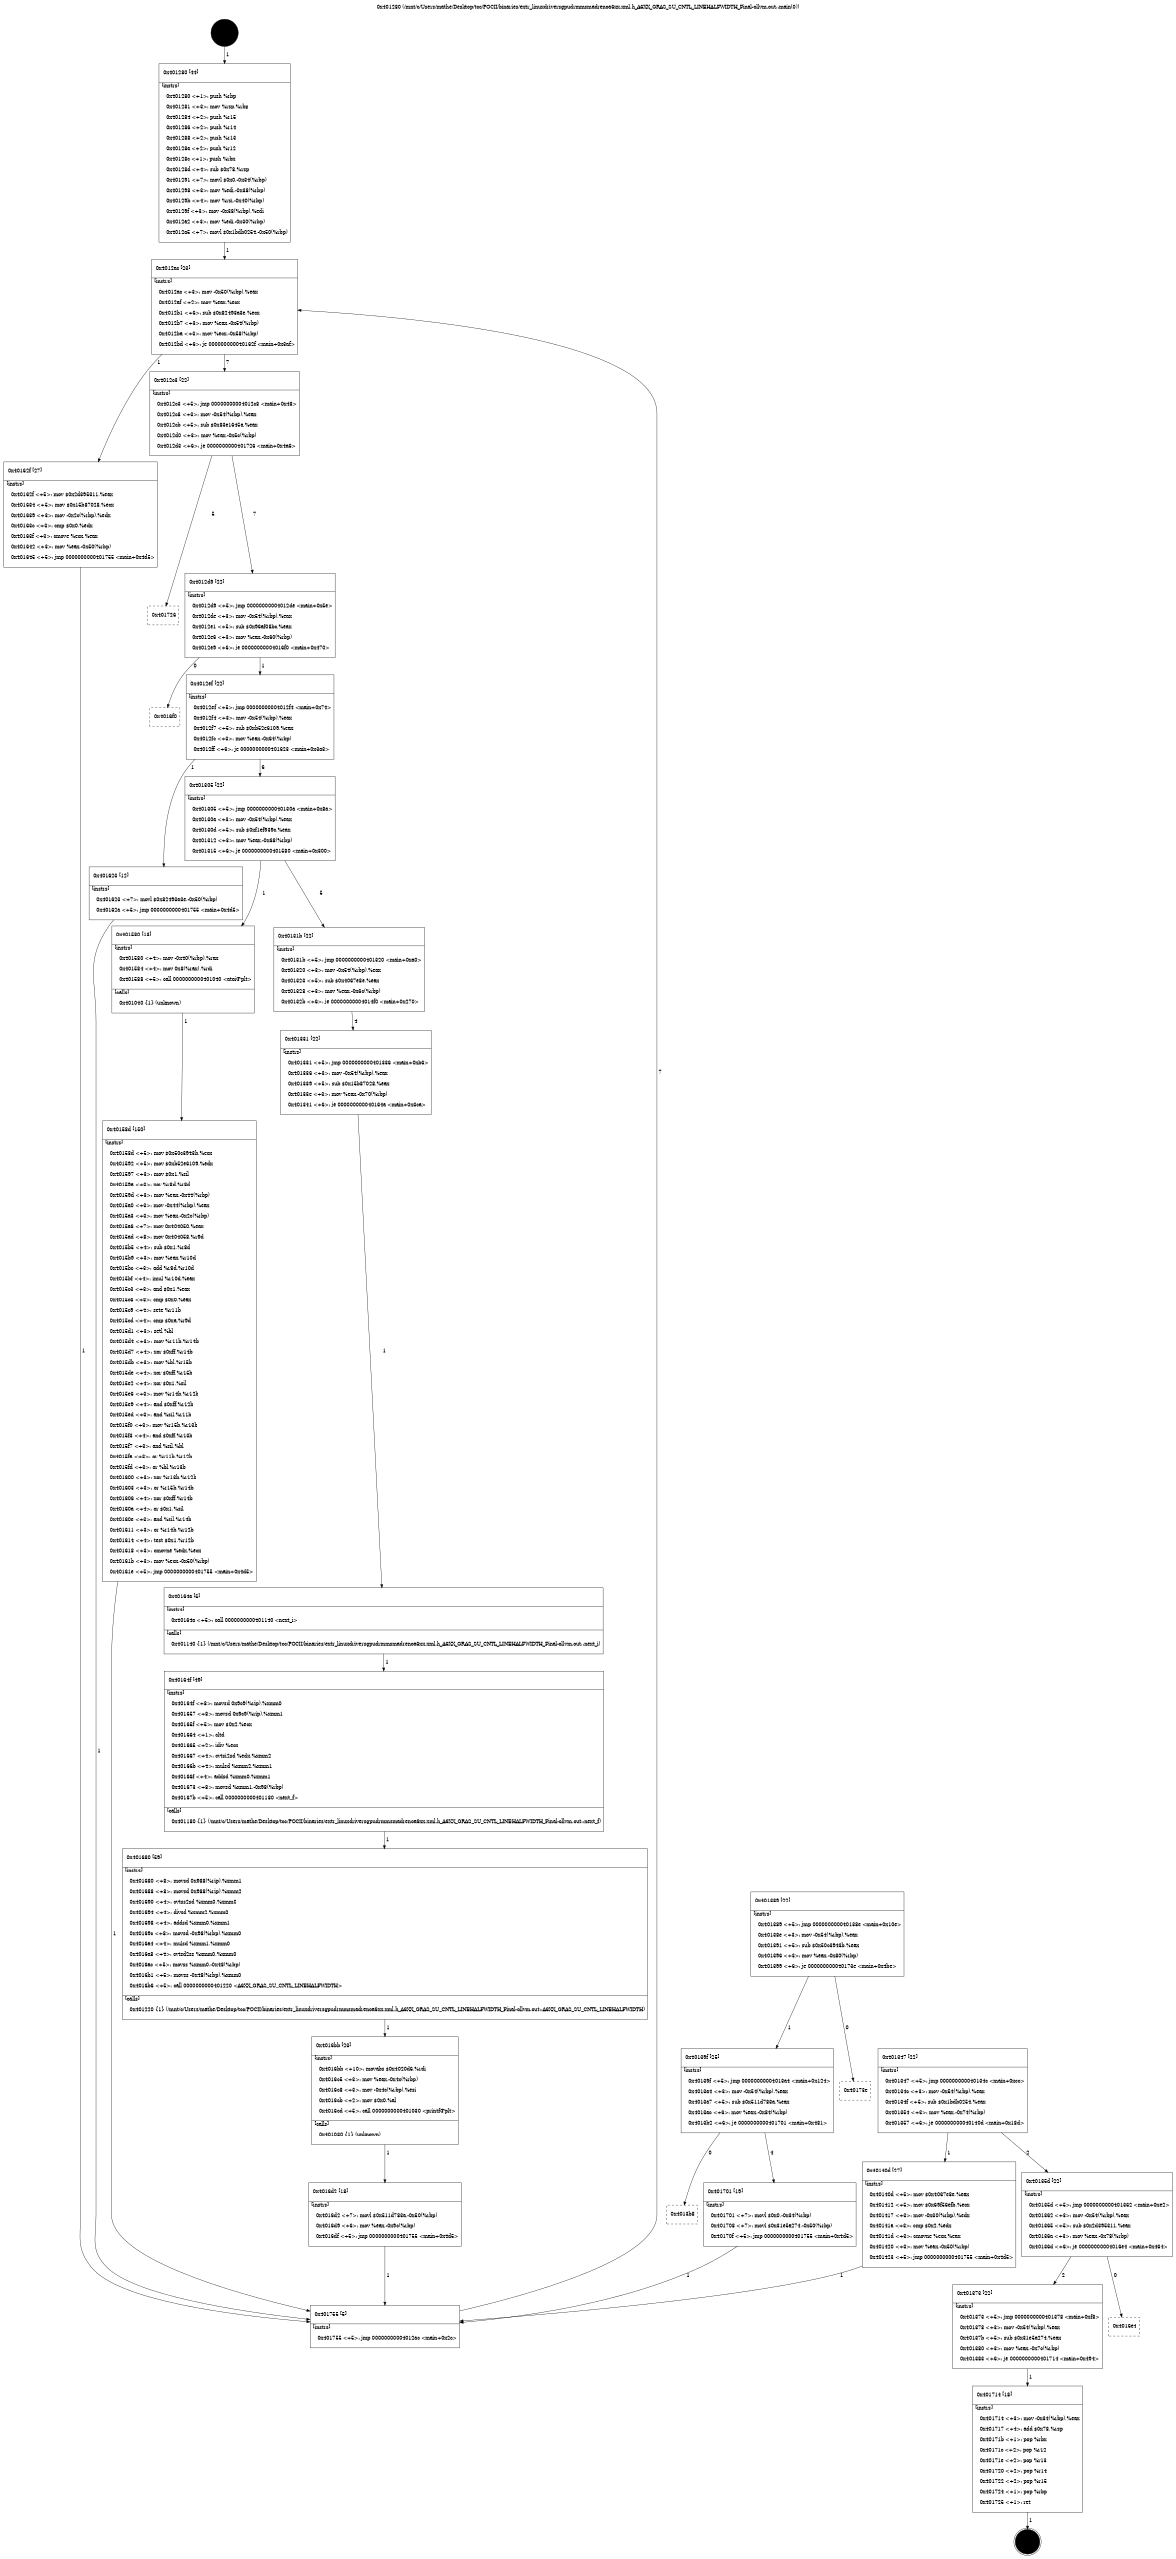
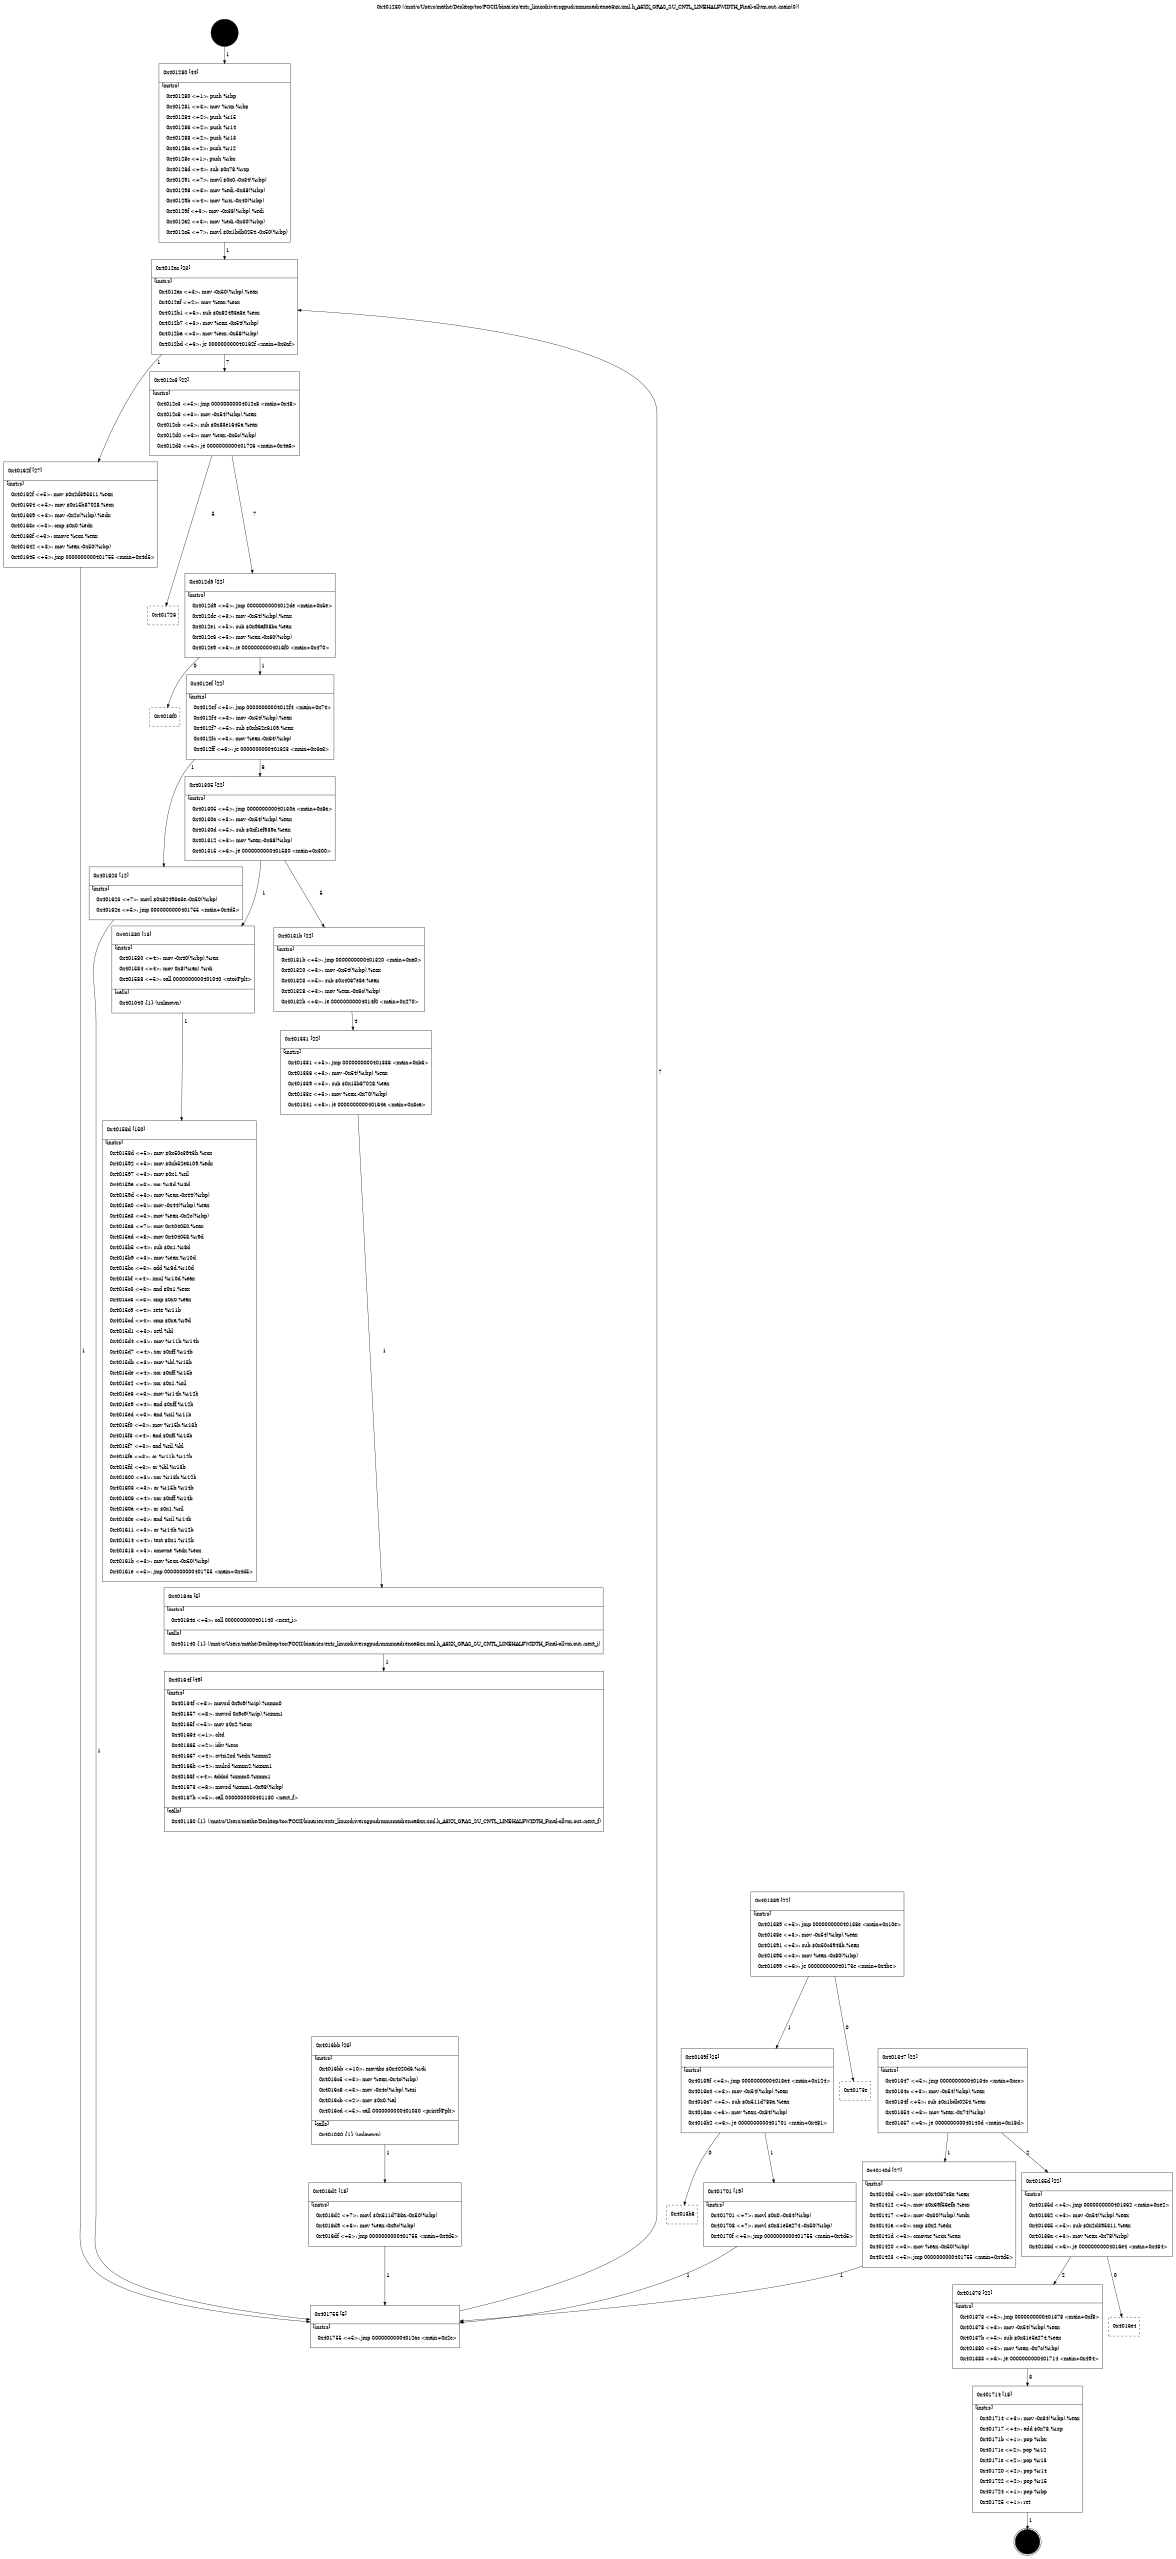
(385, 1934) -> none
(112, 2011) -> none
(771, 2153) -> (771, 2153)
(1030, 2377) -> (1030, 2377)
